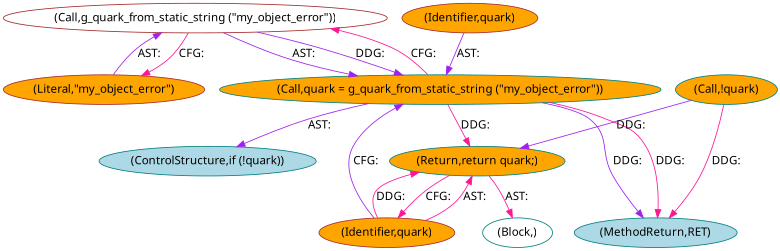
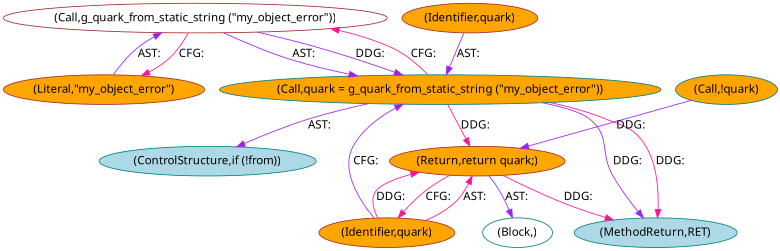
(208, 161) -> (208, 161)
(477, 161) -> (477, 161)
(707, 162) -> (553, 199)
(500, 192) -> (500, 192)
